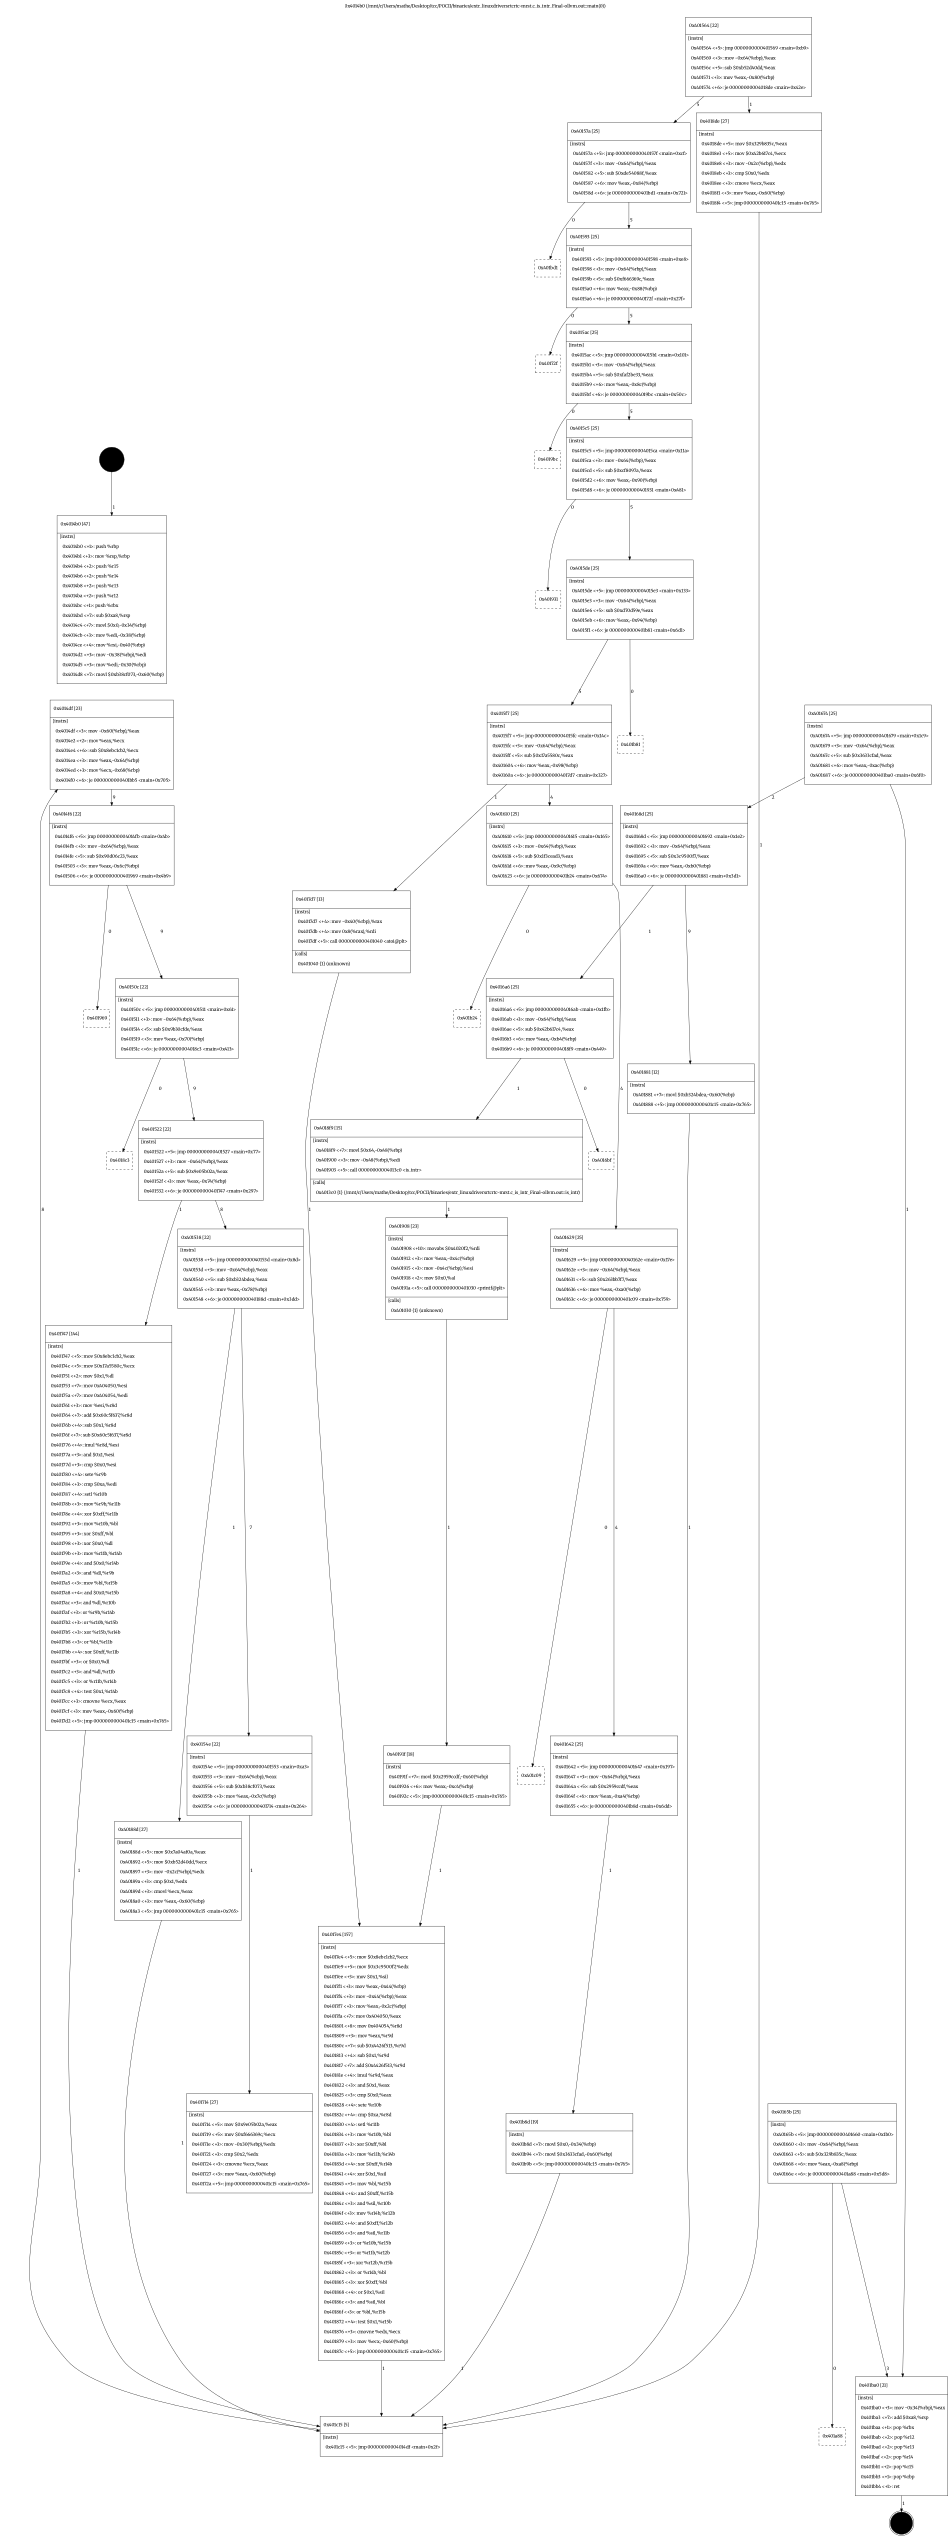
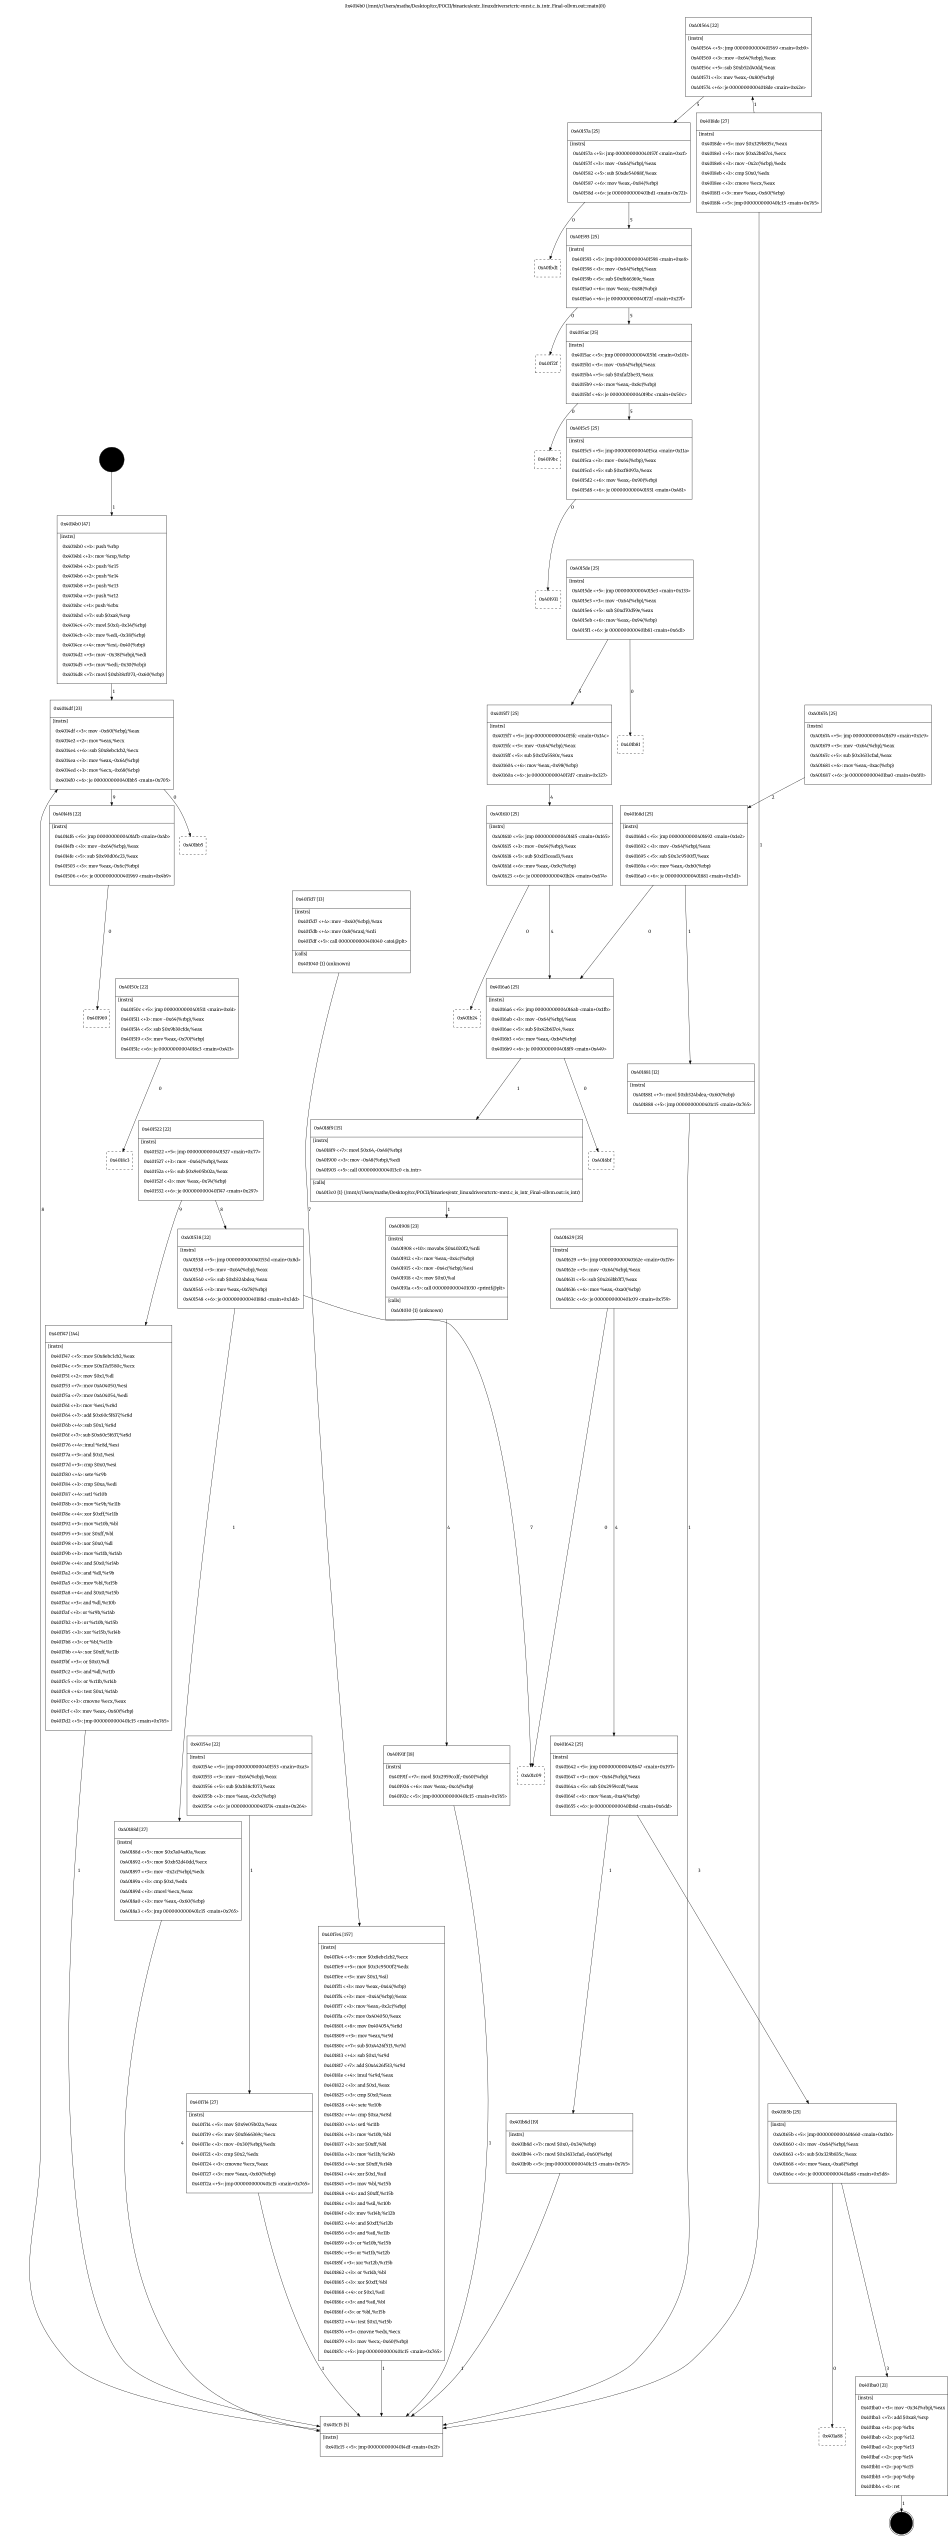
(748, 103) -> (753, 106)
(630, 528) -> none
none -> (112, 690)
(451, 836) -> none
none -> (193, 845)
(144, 930) -> none
(649, 932) -> (649, 932)
(689, 932) -> (689, 932)
(620, 1054) -> (550, 930)
(189, 1088) -> none
(180, 1210) -> (180, 1210)
(309, 1210) -> (309, 1210)
(245, 1521) -> (503, 1463)
(448, 1528) -> (448, 1528)
(905, 1578) -> none
(431, 1864) -> (488, 2117)
none -> (722, 1958)
(182, 2143) -> (182, 2143)
none -> (293, 2311)
